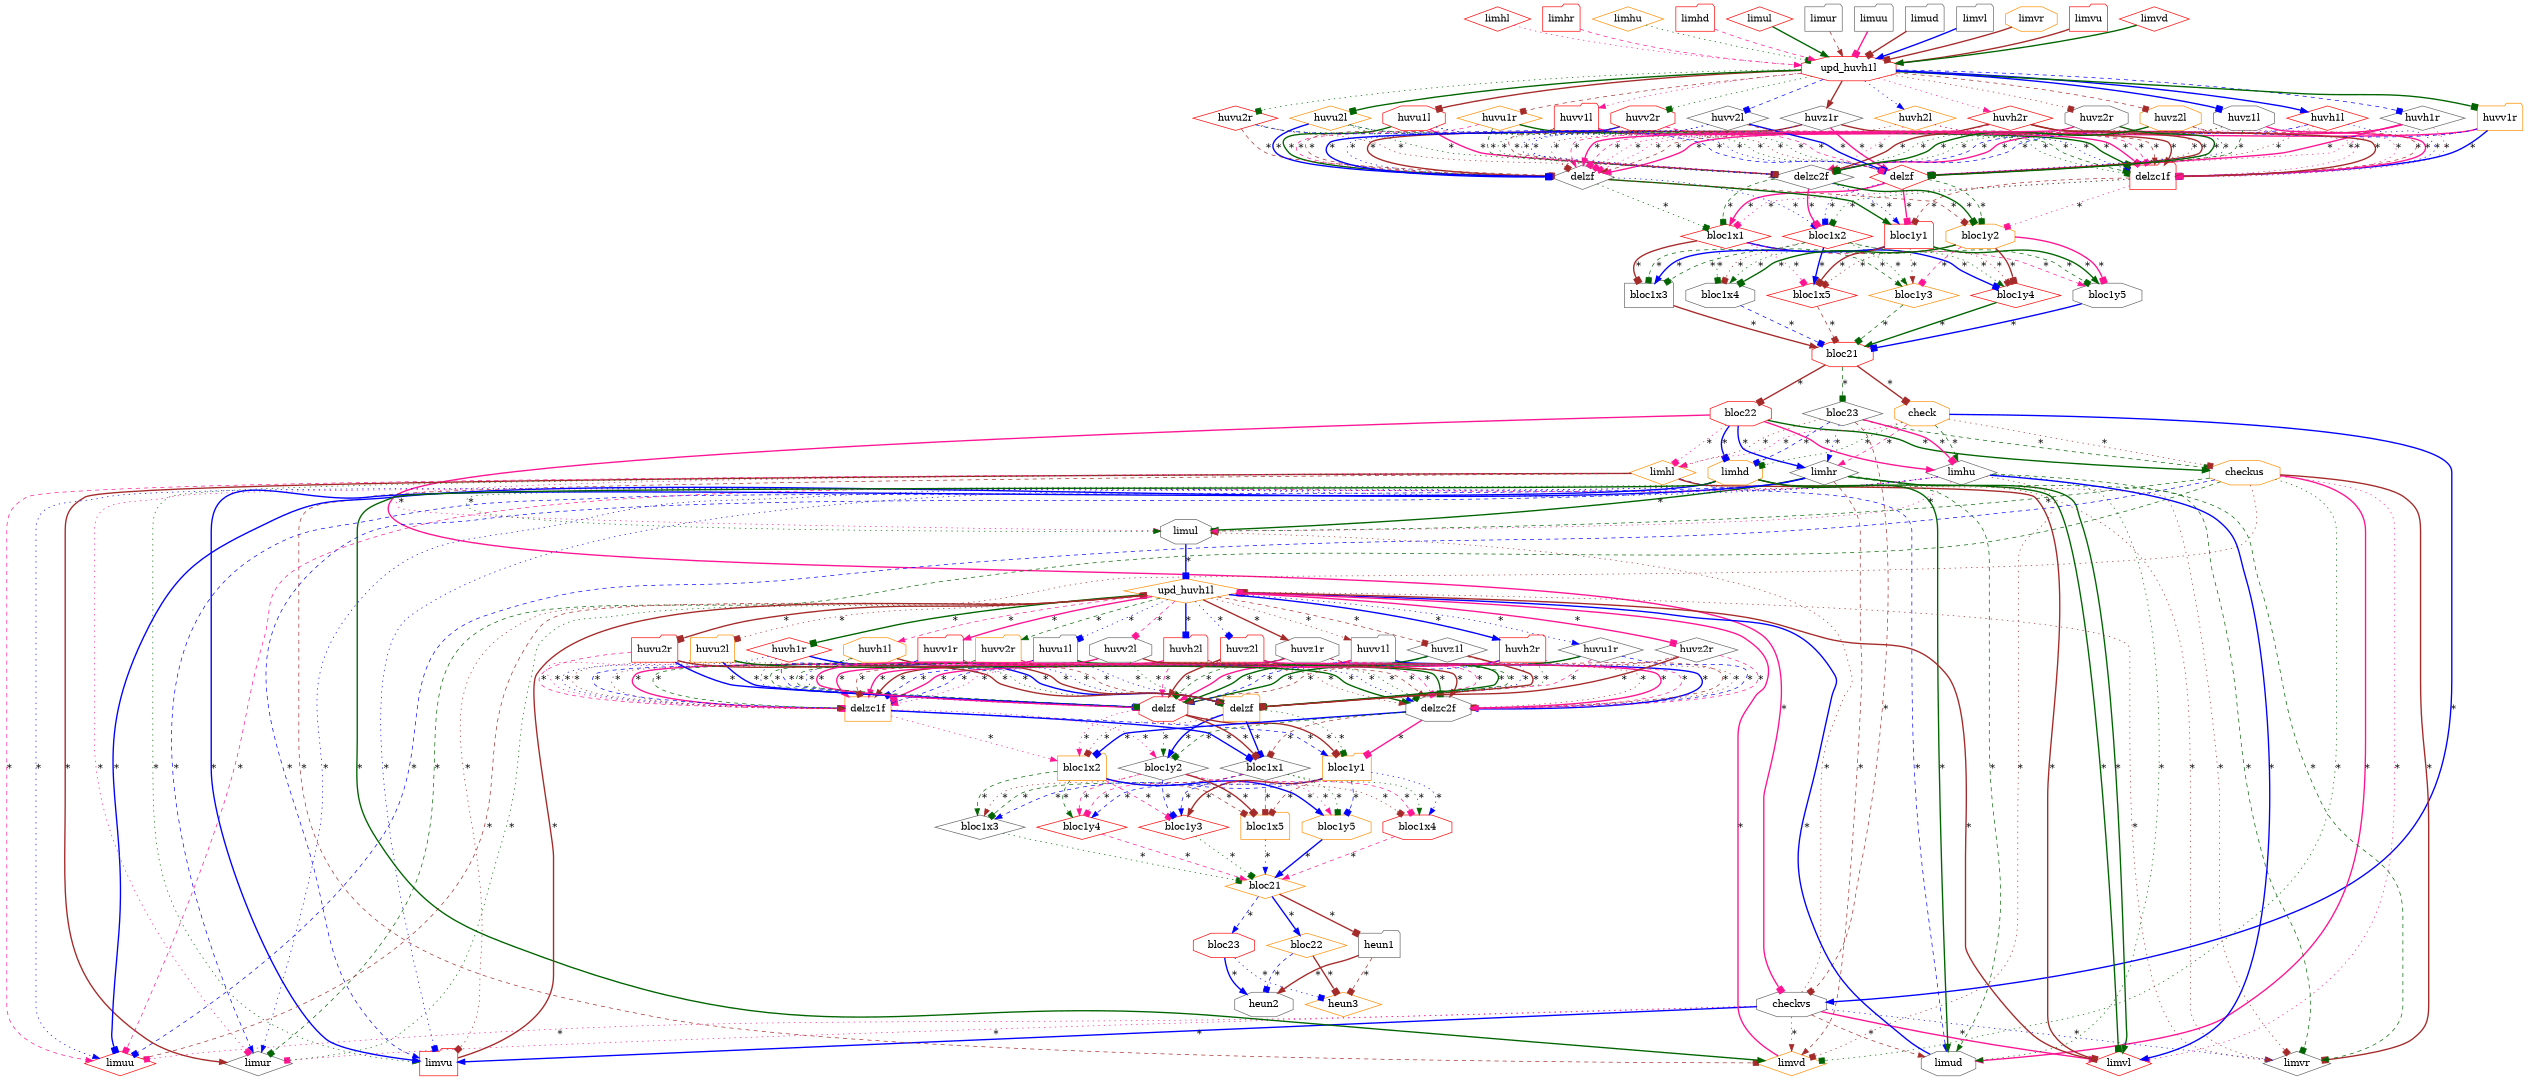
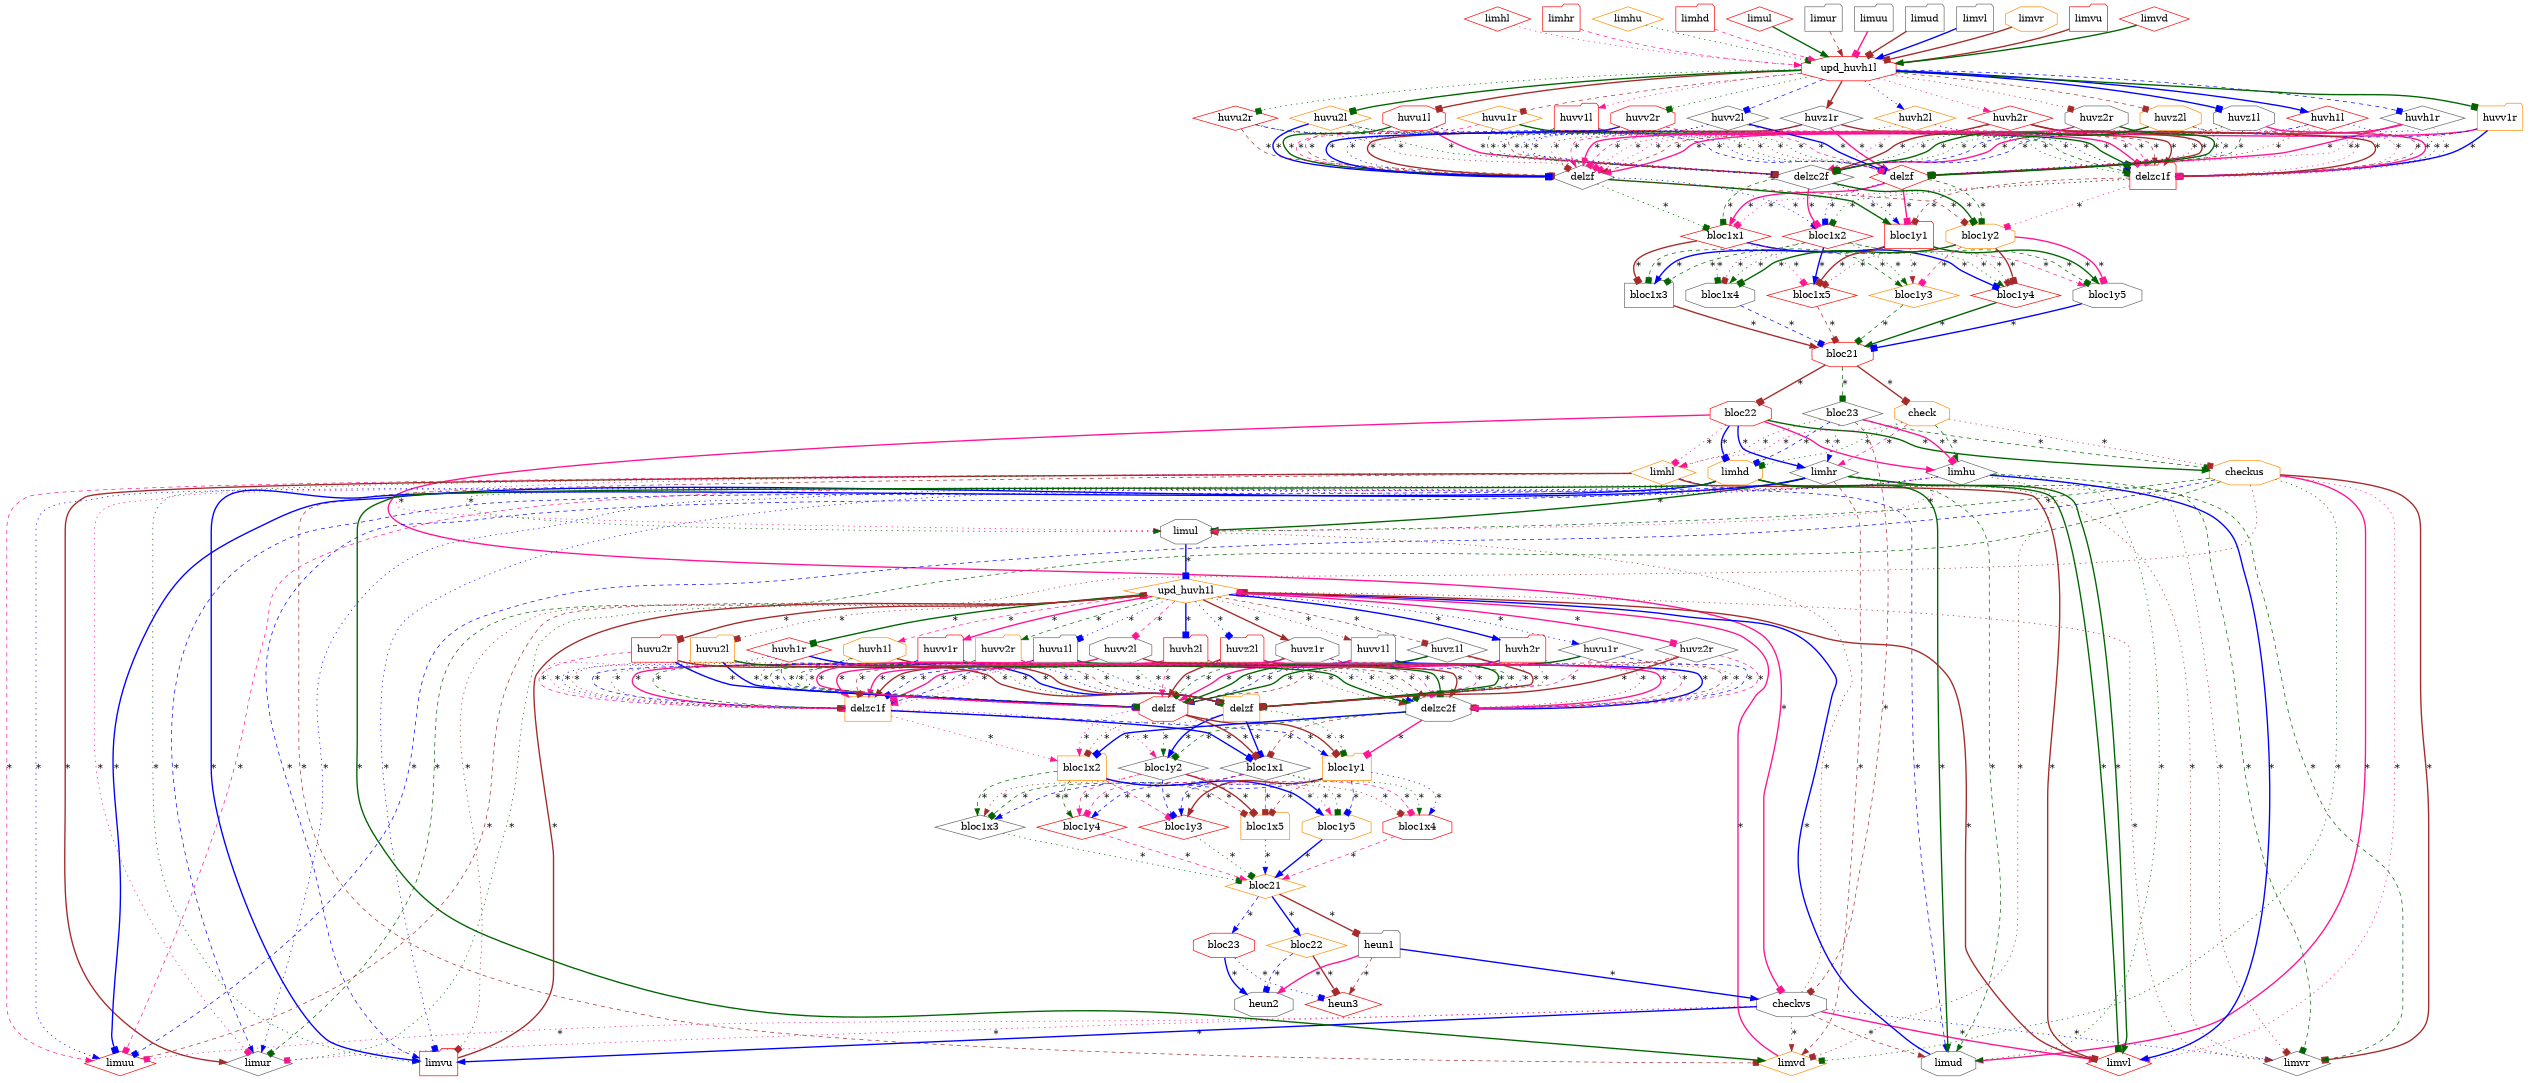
(2450, 707) -> (1575, 974)
(1316, 970) -> (1316, 970)
(1363, 973) -> (1363, 973)
(1343, 1004) -> (1343, 1004)
